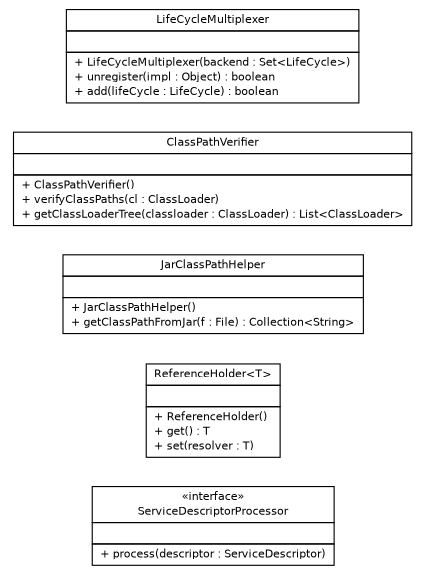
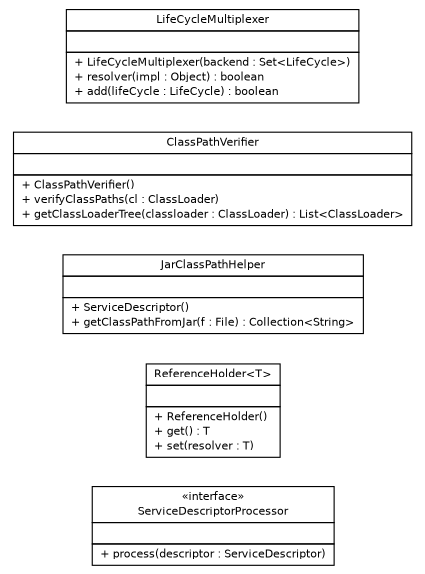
(175, 77) -> (169, 77)
(134, 308) -> (130, 308)
